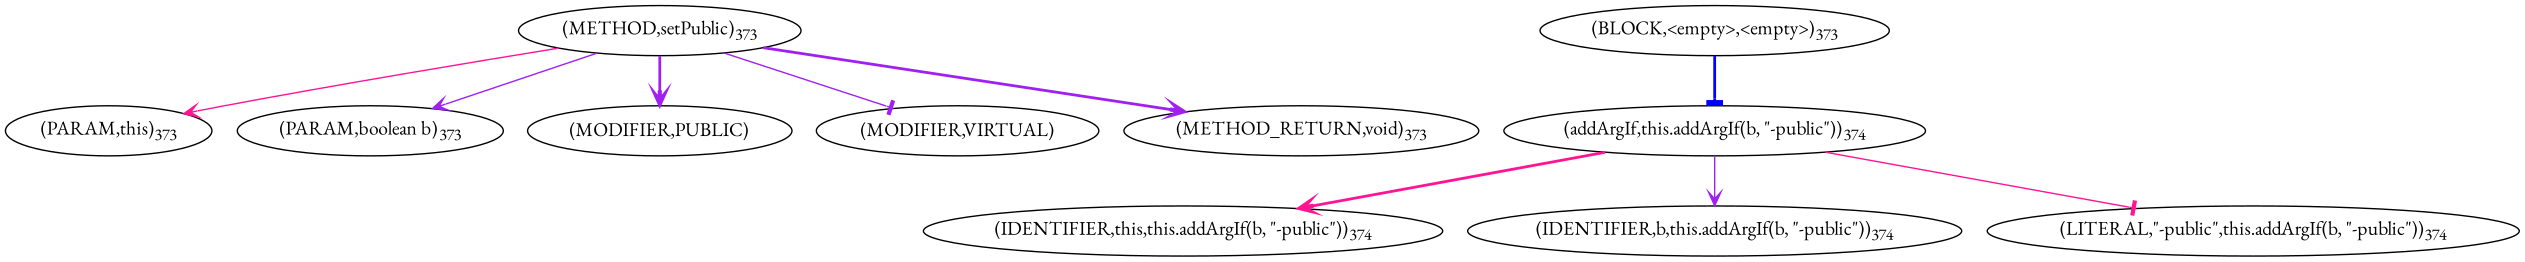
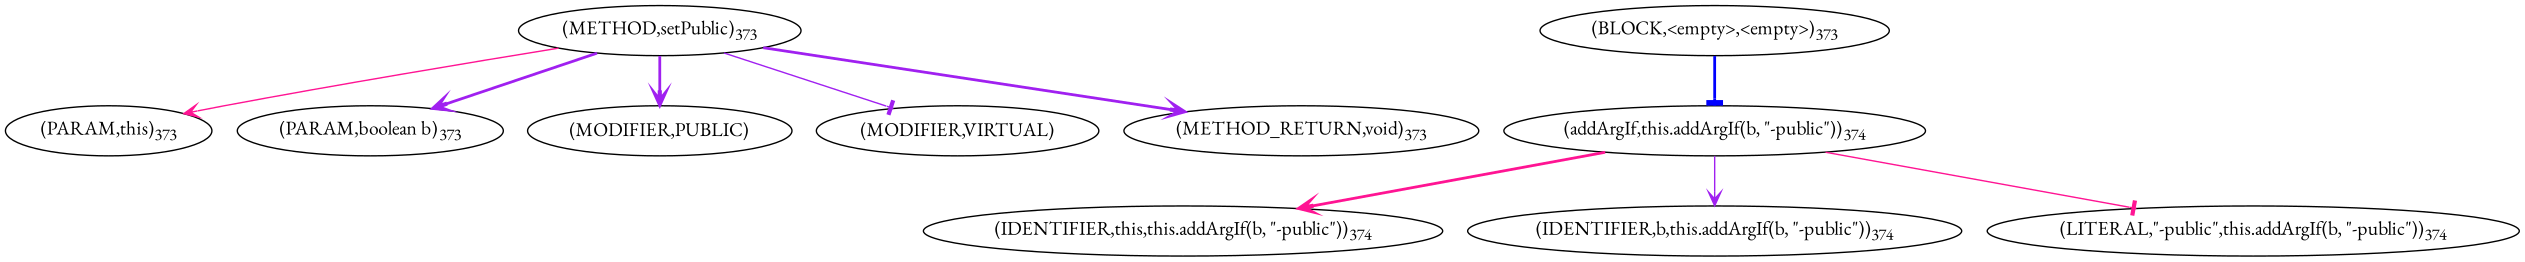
(521, 79) -> (521, 79)
